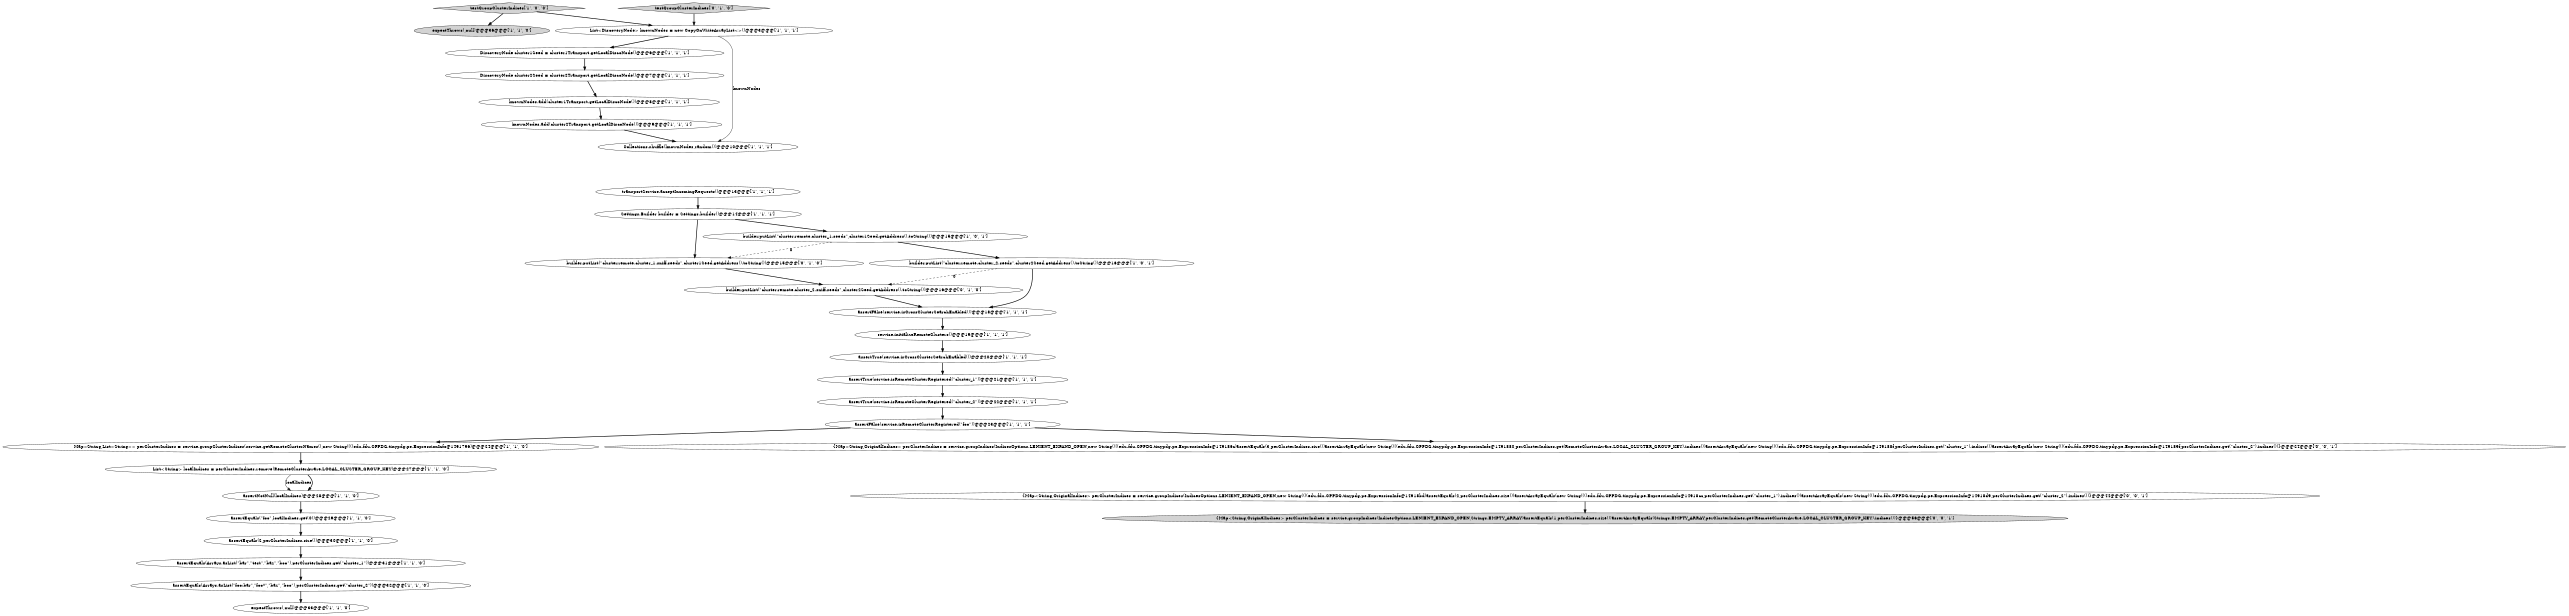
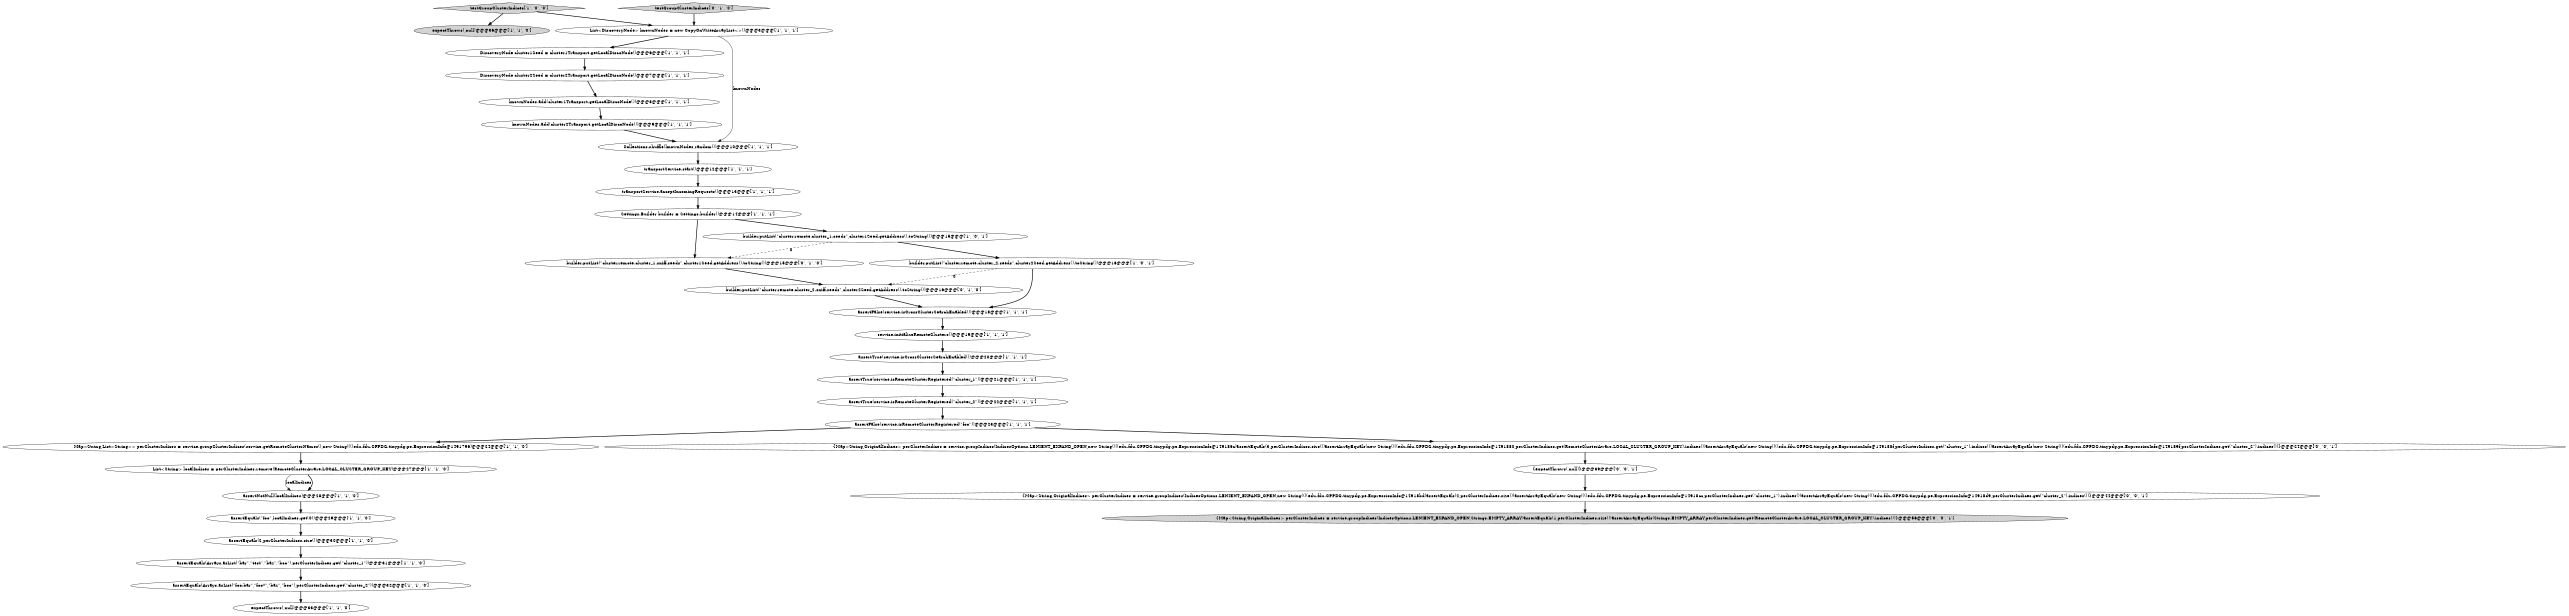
none -> (698, 169)
none -> (1585, 469)
